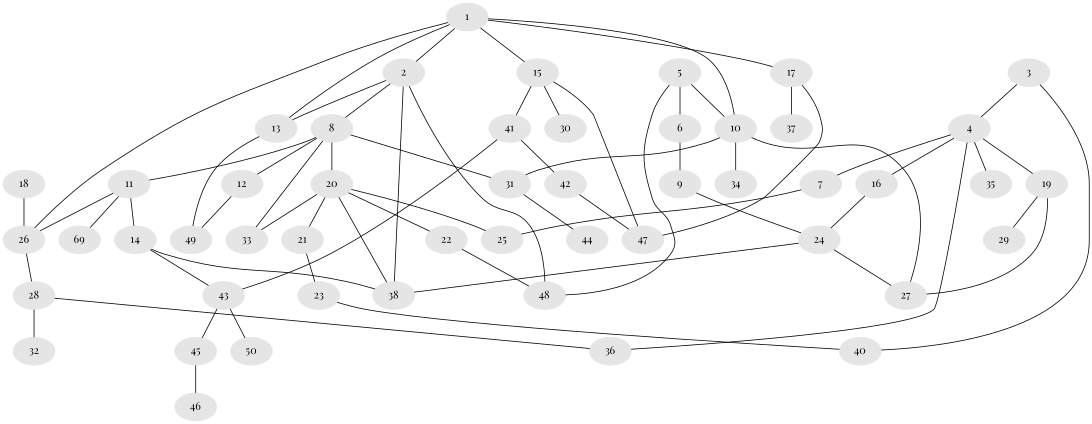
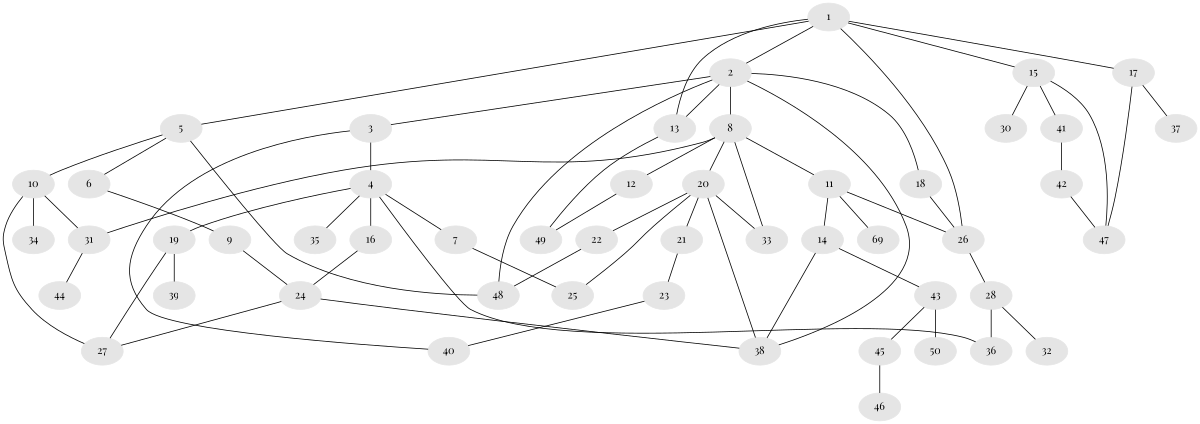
(631, 34) -> (505, 73)
none -> (854, 94)
none -> (551, 101)
(377, 227) -> none
(1004, 240) -> (174, 296)
